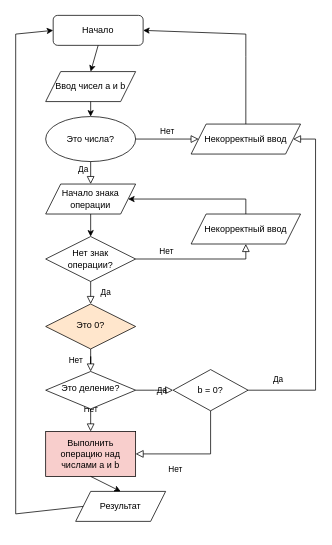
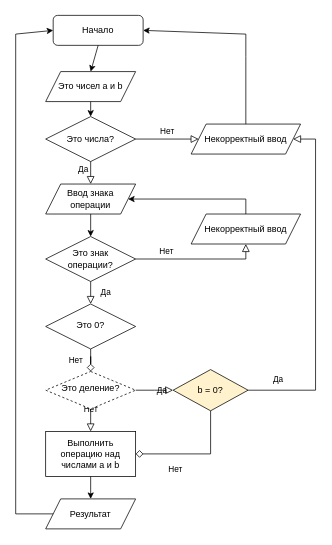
(90, 87) -> (90, 87)
(90, 139) -> (90, 139)
(90, 199) -> (90, 199)
(90, 259) -> (90, 259)
(90, 327) -> (90, 327)
(90, 362) -> (90, 362)
(90, 390) -> (90, 390)
(210, 390) -> (210, 390)
(90, 454) -> (90, 454)
(144, 454) -> (144, 454)
(120, 507) -> (90, 514)
